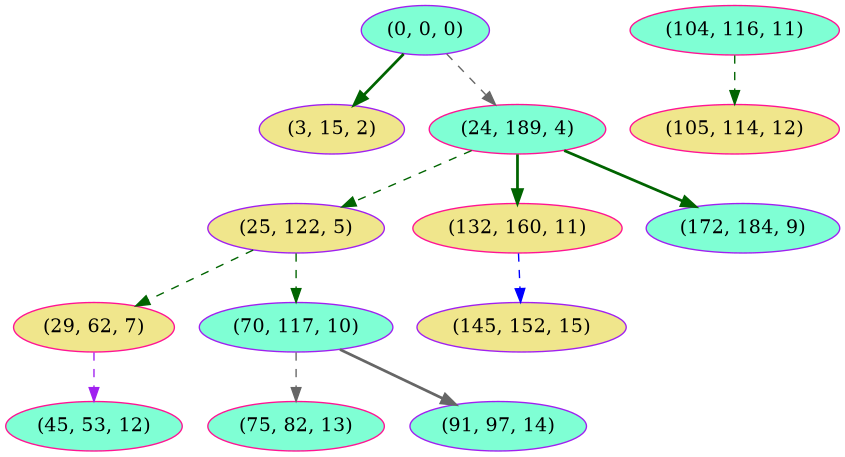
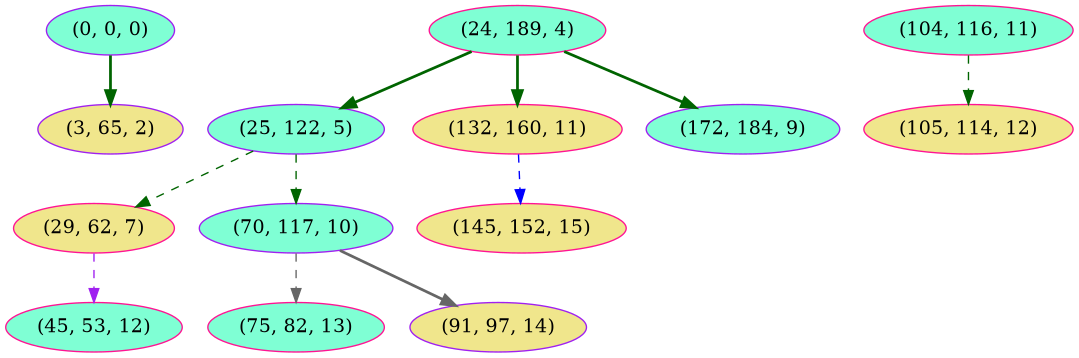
(466, 74) -> none
(332, 129) -> (110, 129)
(413, 176) -> (413, 77)
(296, 228) -> (296, 129)
(522, 327) -> (522, 228)
(498, 426) -> (498, 327)
